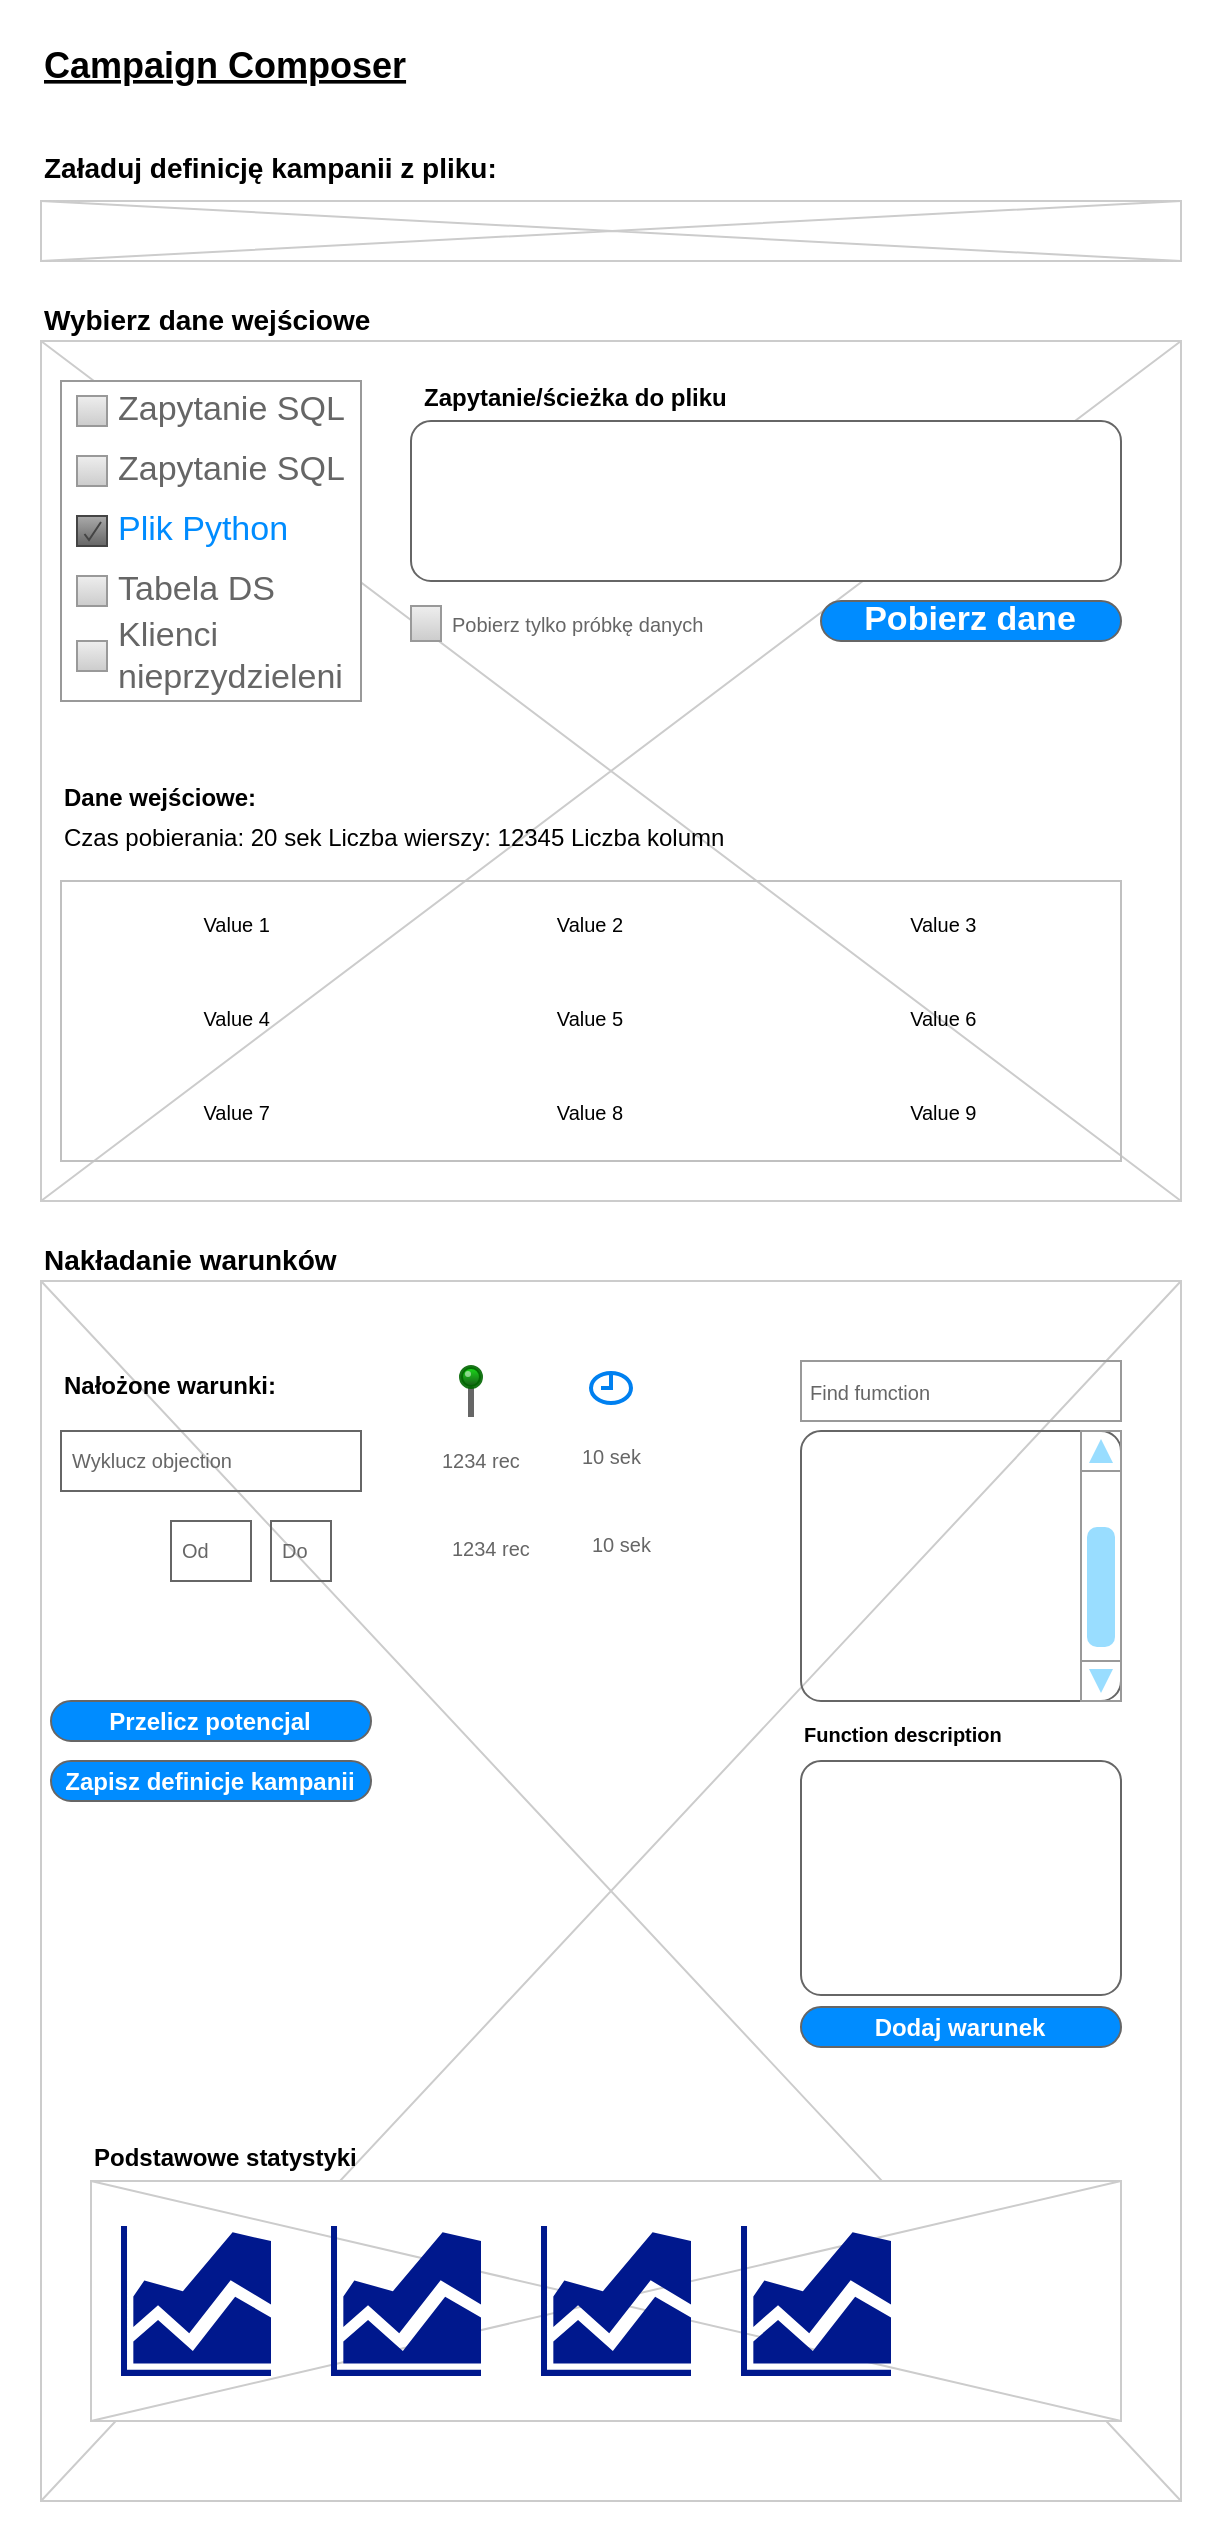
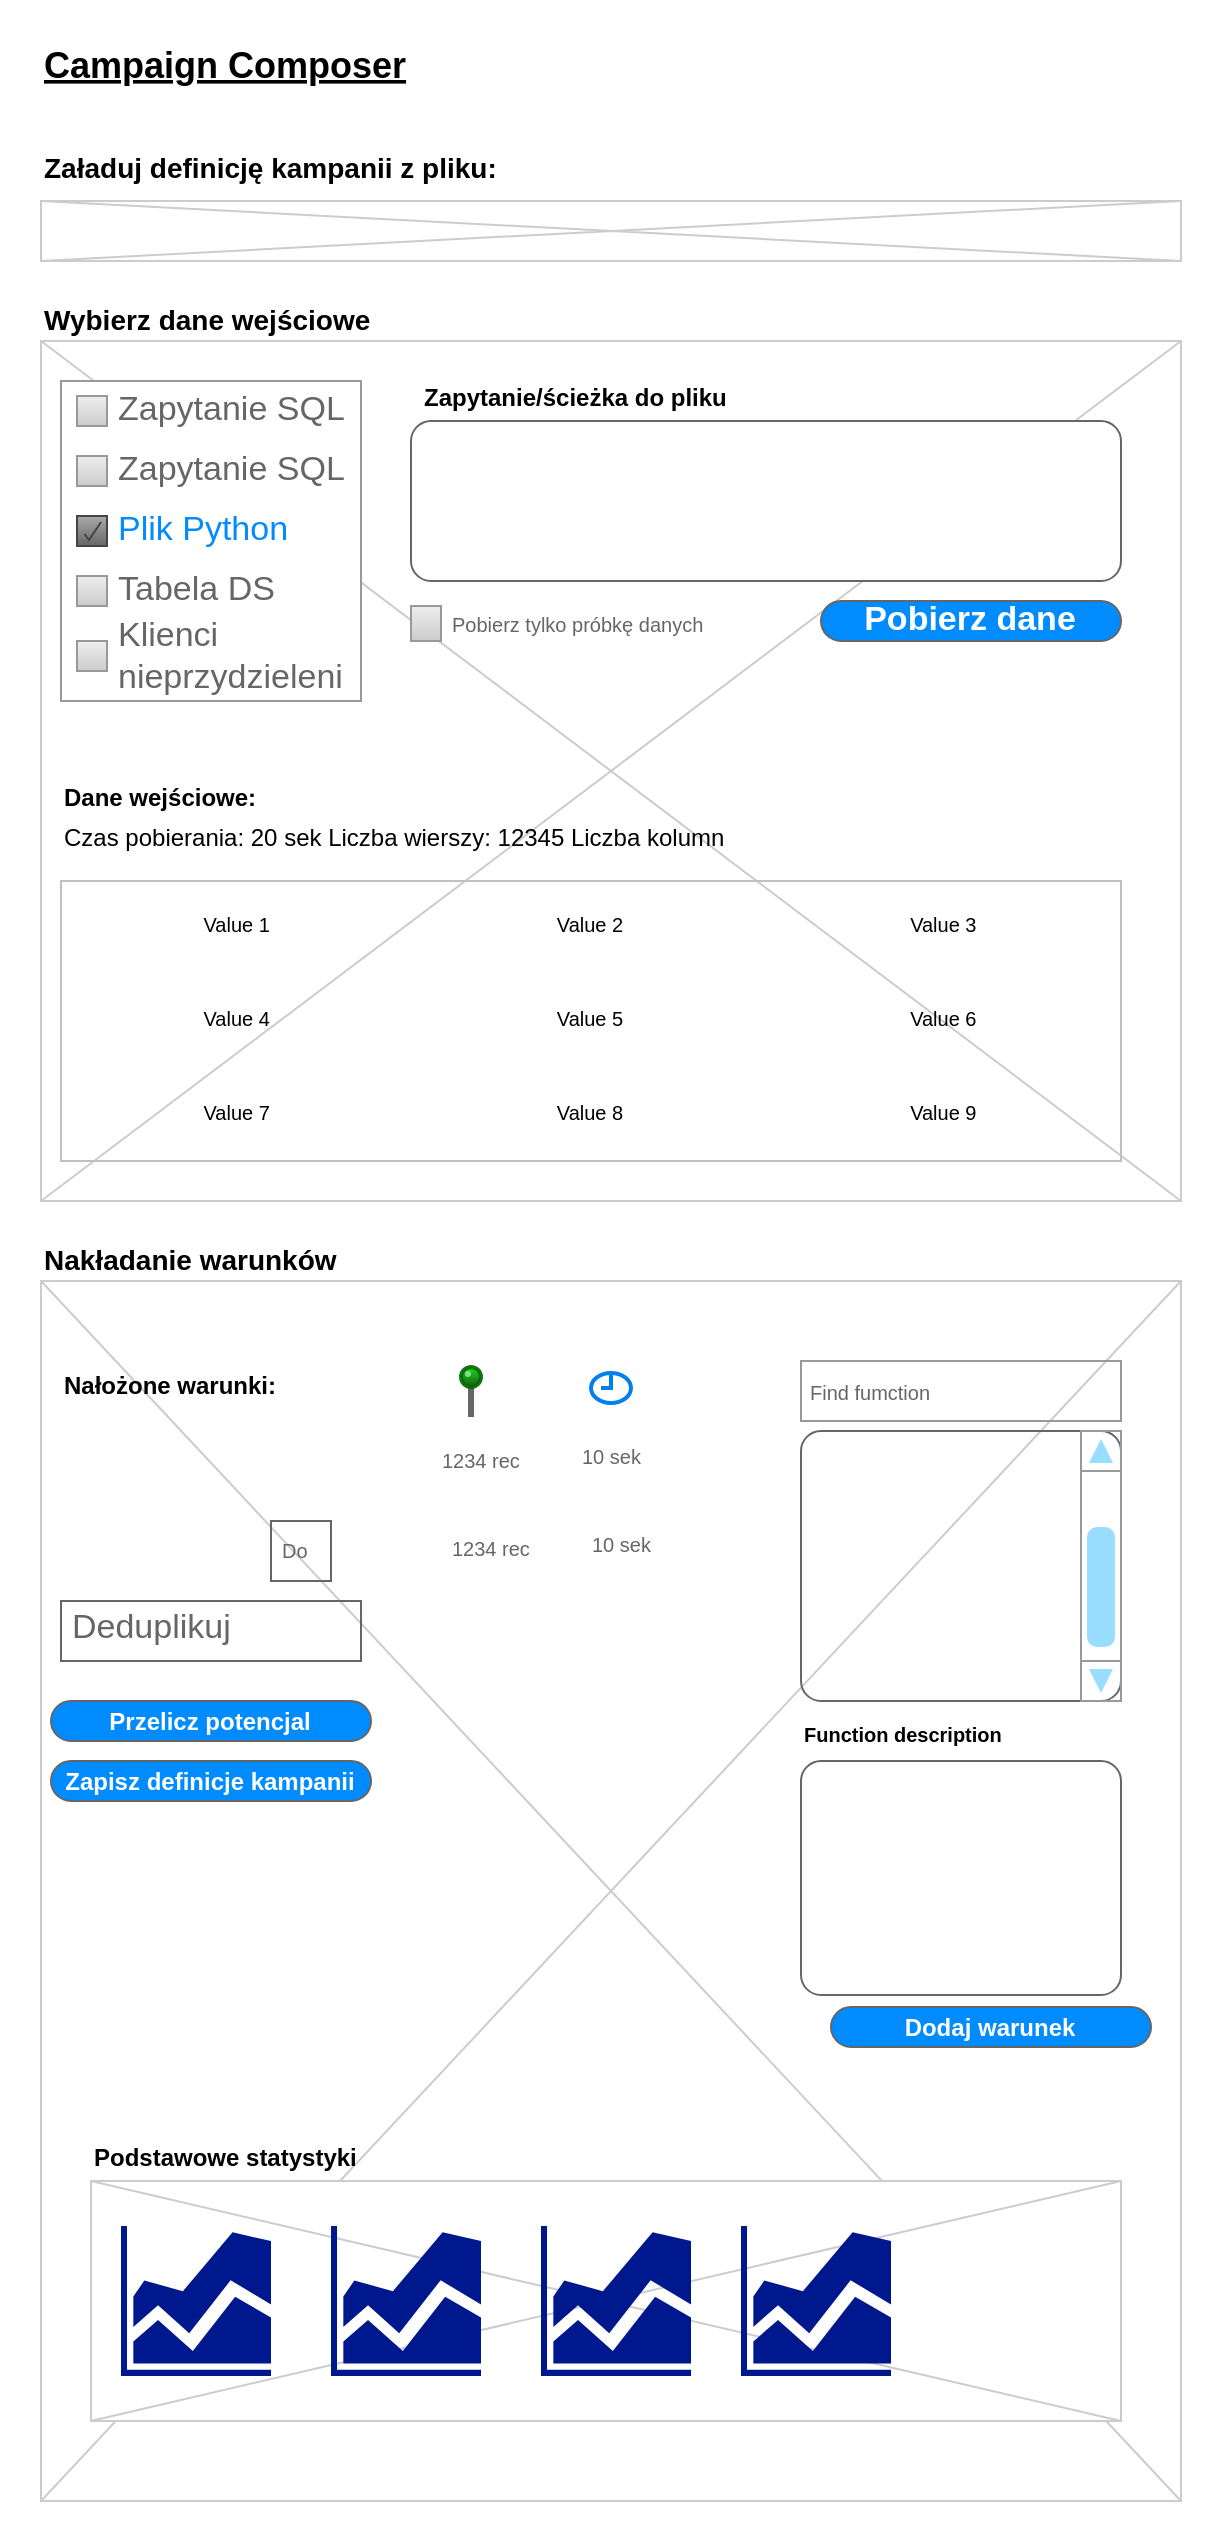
(211, 1461) -> none
(211, 1551) -> none
none -> (211, 1631)
(961, 2027) -> (991, 2027)
